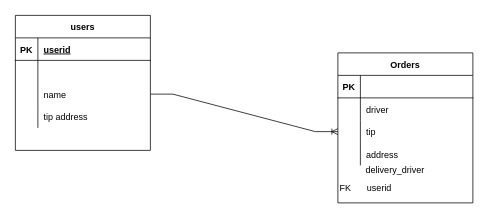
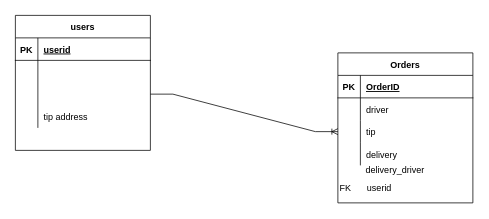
none -> (417, 87)
(94, 94) -> none
(384, 155) -> (384, 155)
